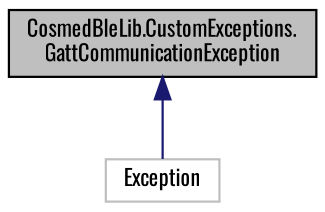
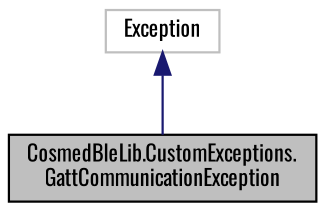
(163, 129) -> (163, 105)
